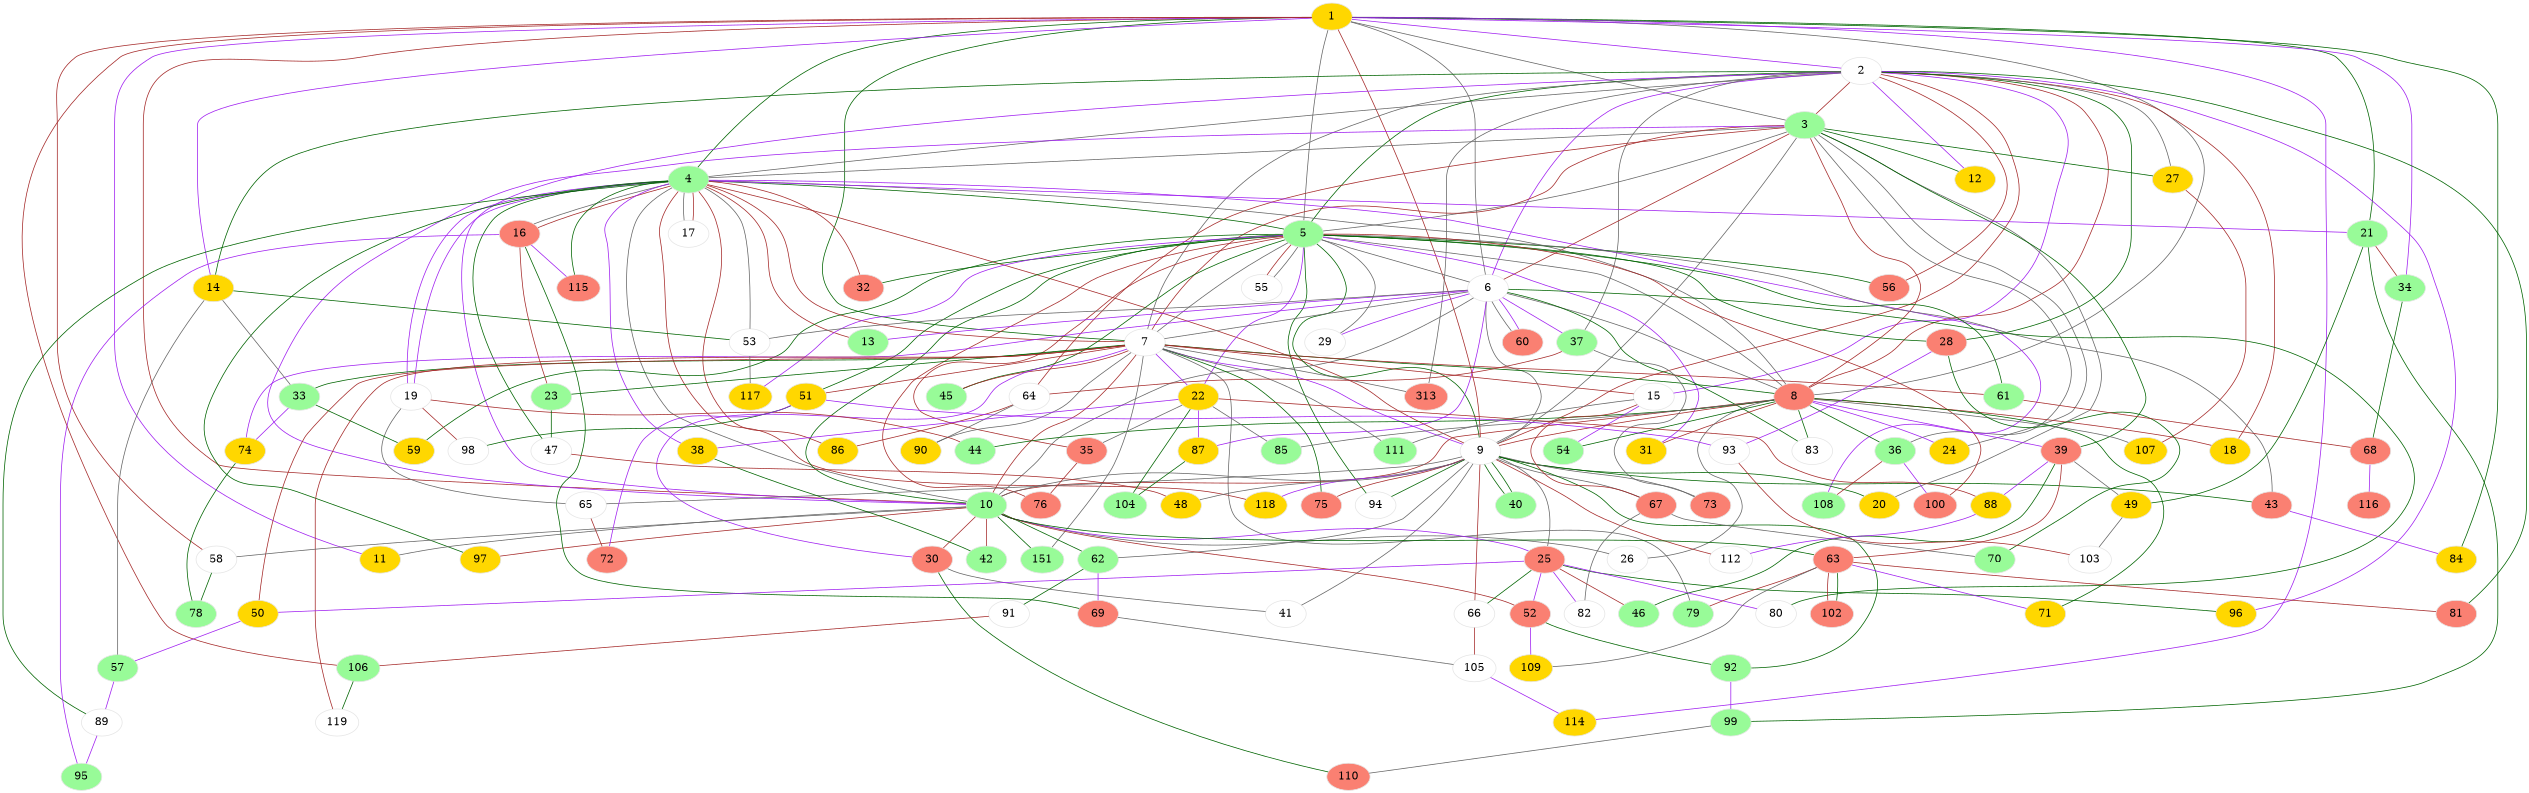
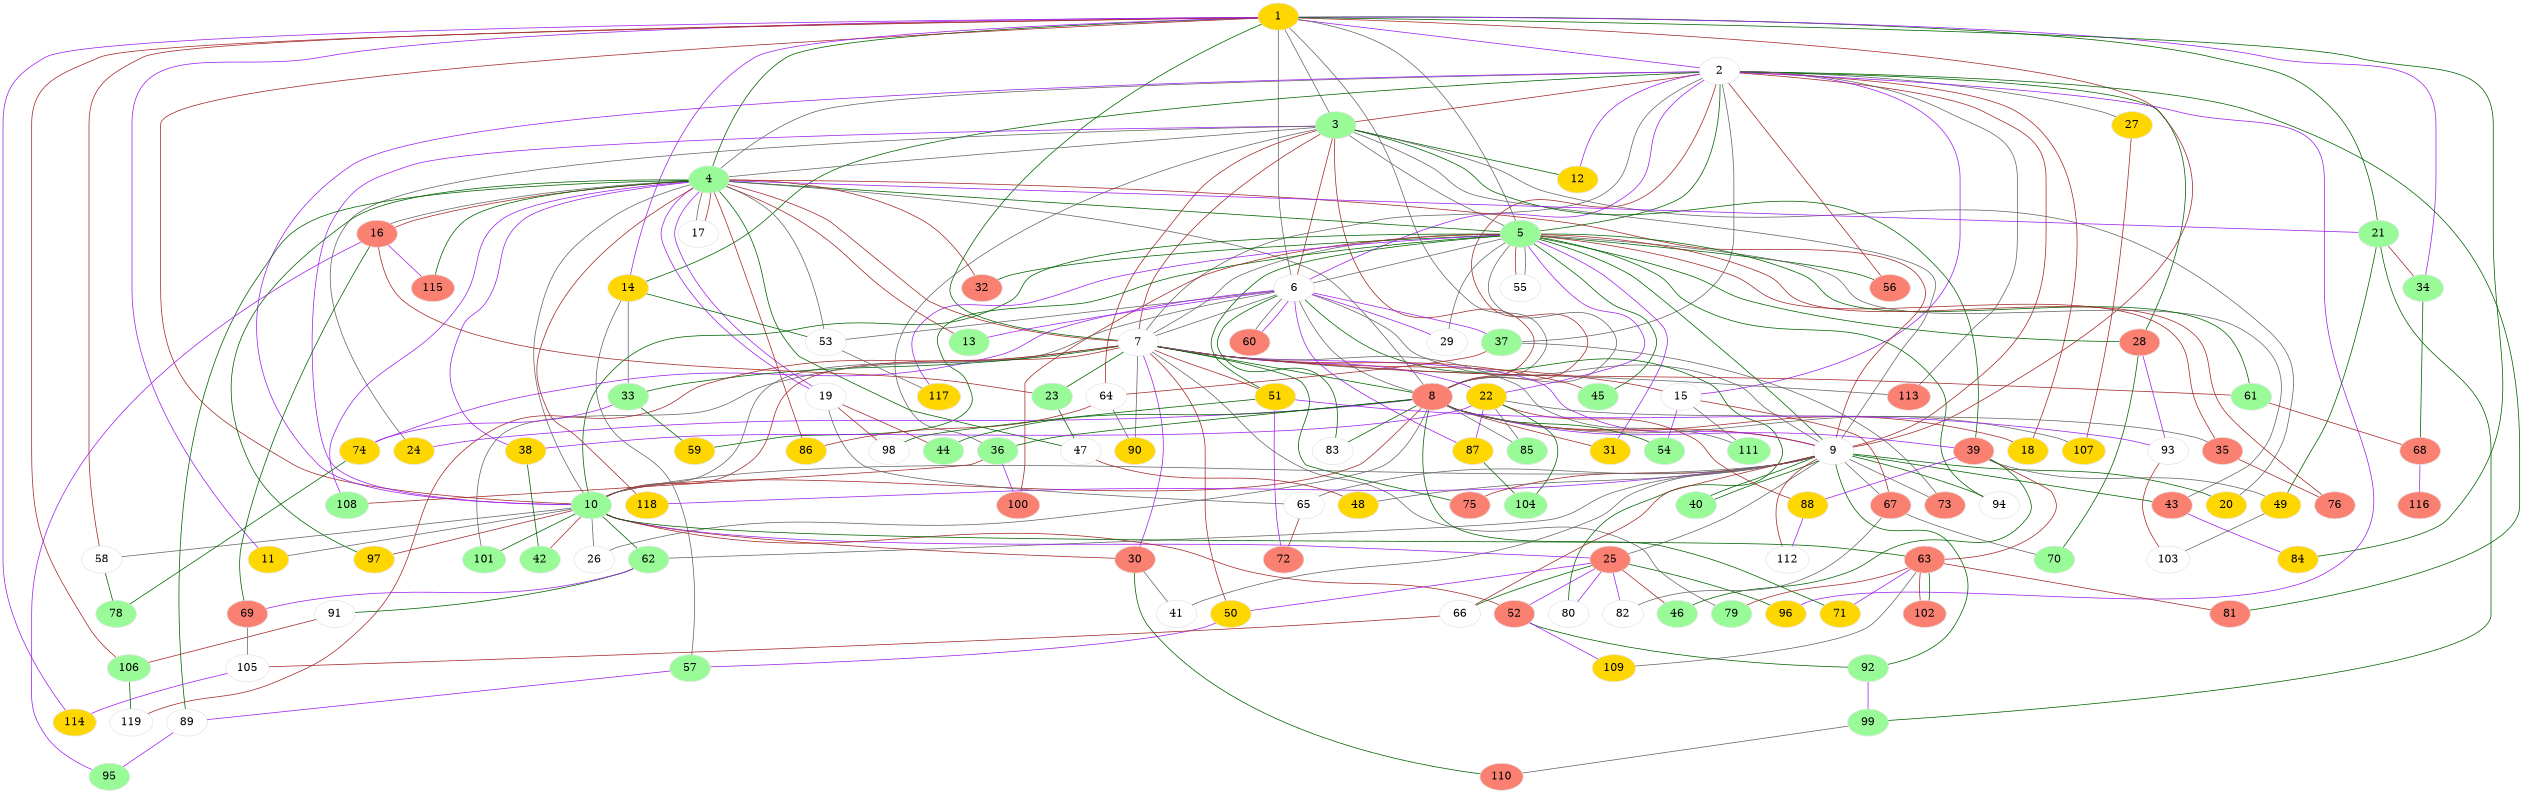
(1981, 151) -> none
(1426, 397) -> (1909, 397)
(1042, 560) -> (484, 560)
